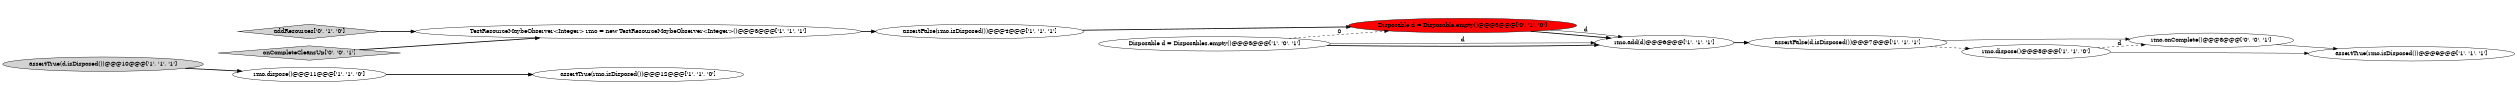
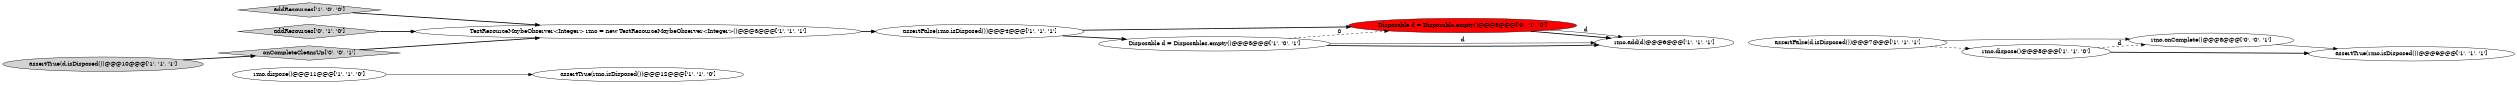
none -> (309, 10)
none -> (1092, 37)
(1739, 43) -> none
(2207, 53) -> (2207, 53)
(211, 70) -> (217, 58)
(457, 75) -> (457, 75)
